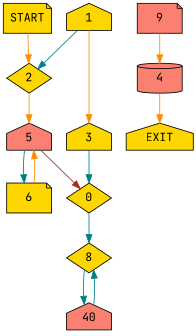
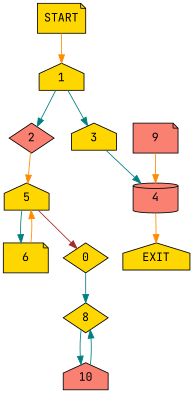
(28, 44) -> (62, 44)
(89, 72) -> (76, 104)
(29, 78) -> (32, 138)
(29, 138) -> (27, 198)
(89, 162) -> (120, 164)
(89, 318) -> (86, 378)
